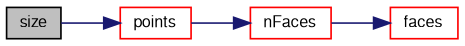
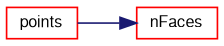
(34, 23) -> none
(424, 23) -> none
